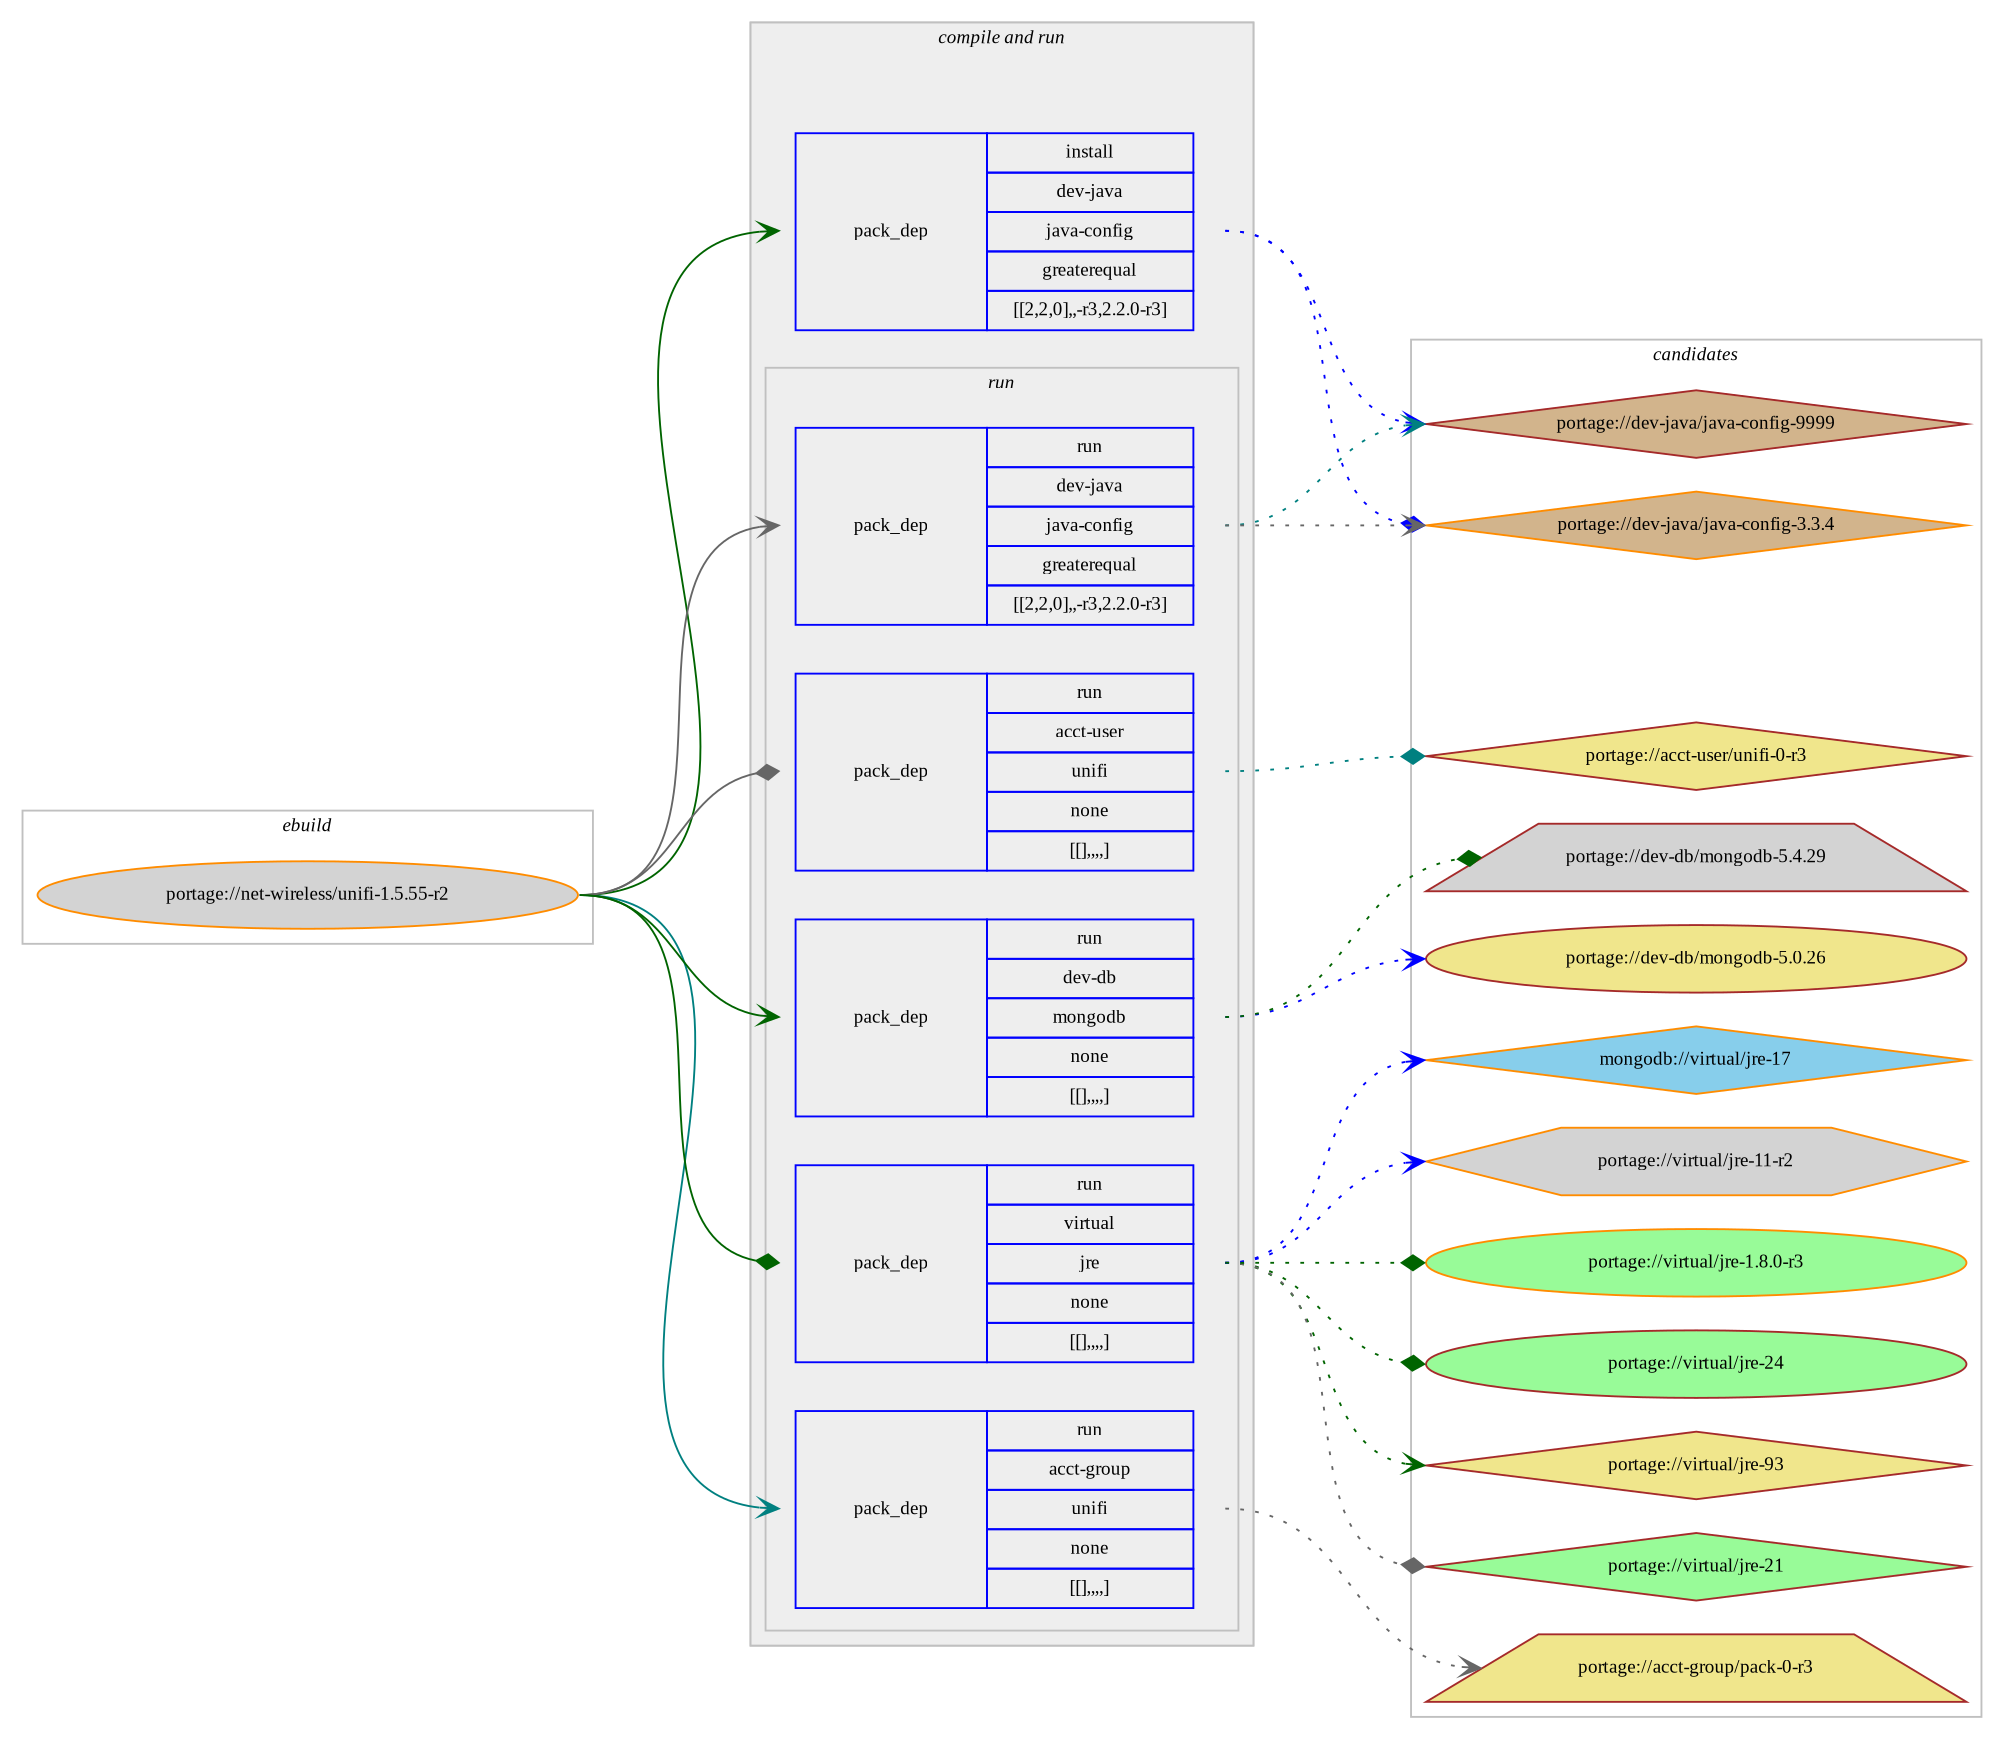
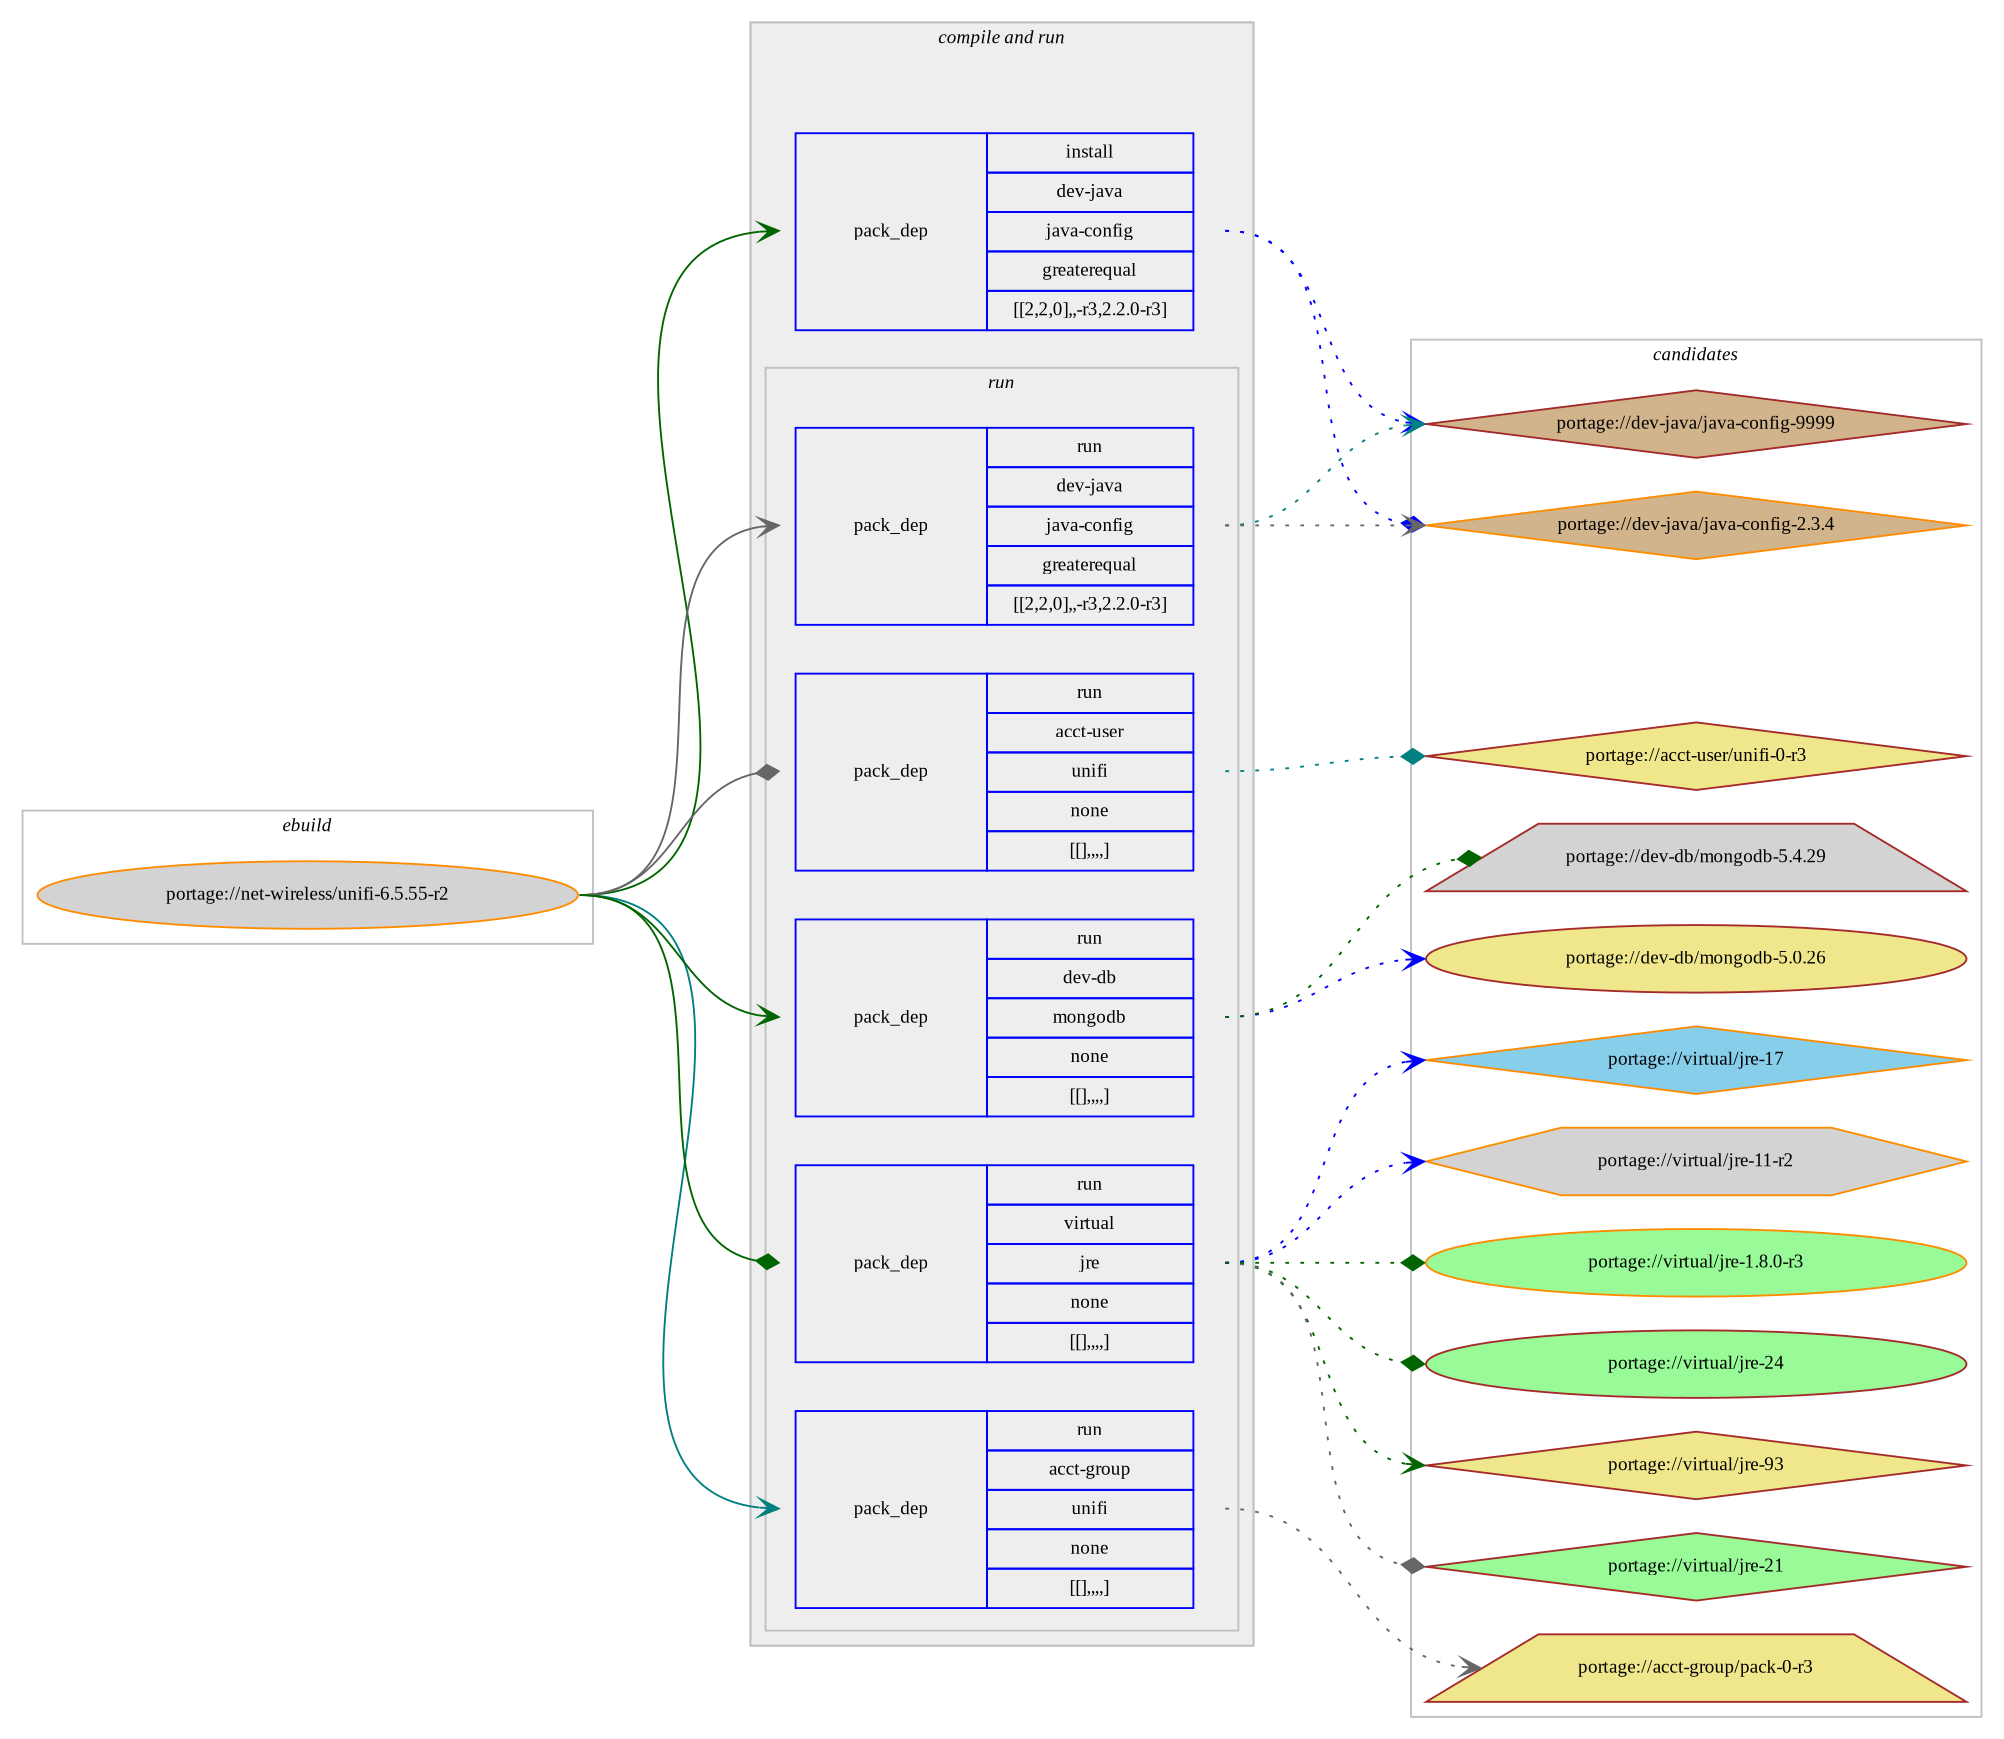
(1696, 525) -> (1696, 525)
(308, 895) -> (308, 895)
(1696, 1060) -> (1696, 1060)
